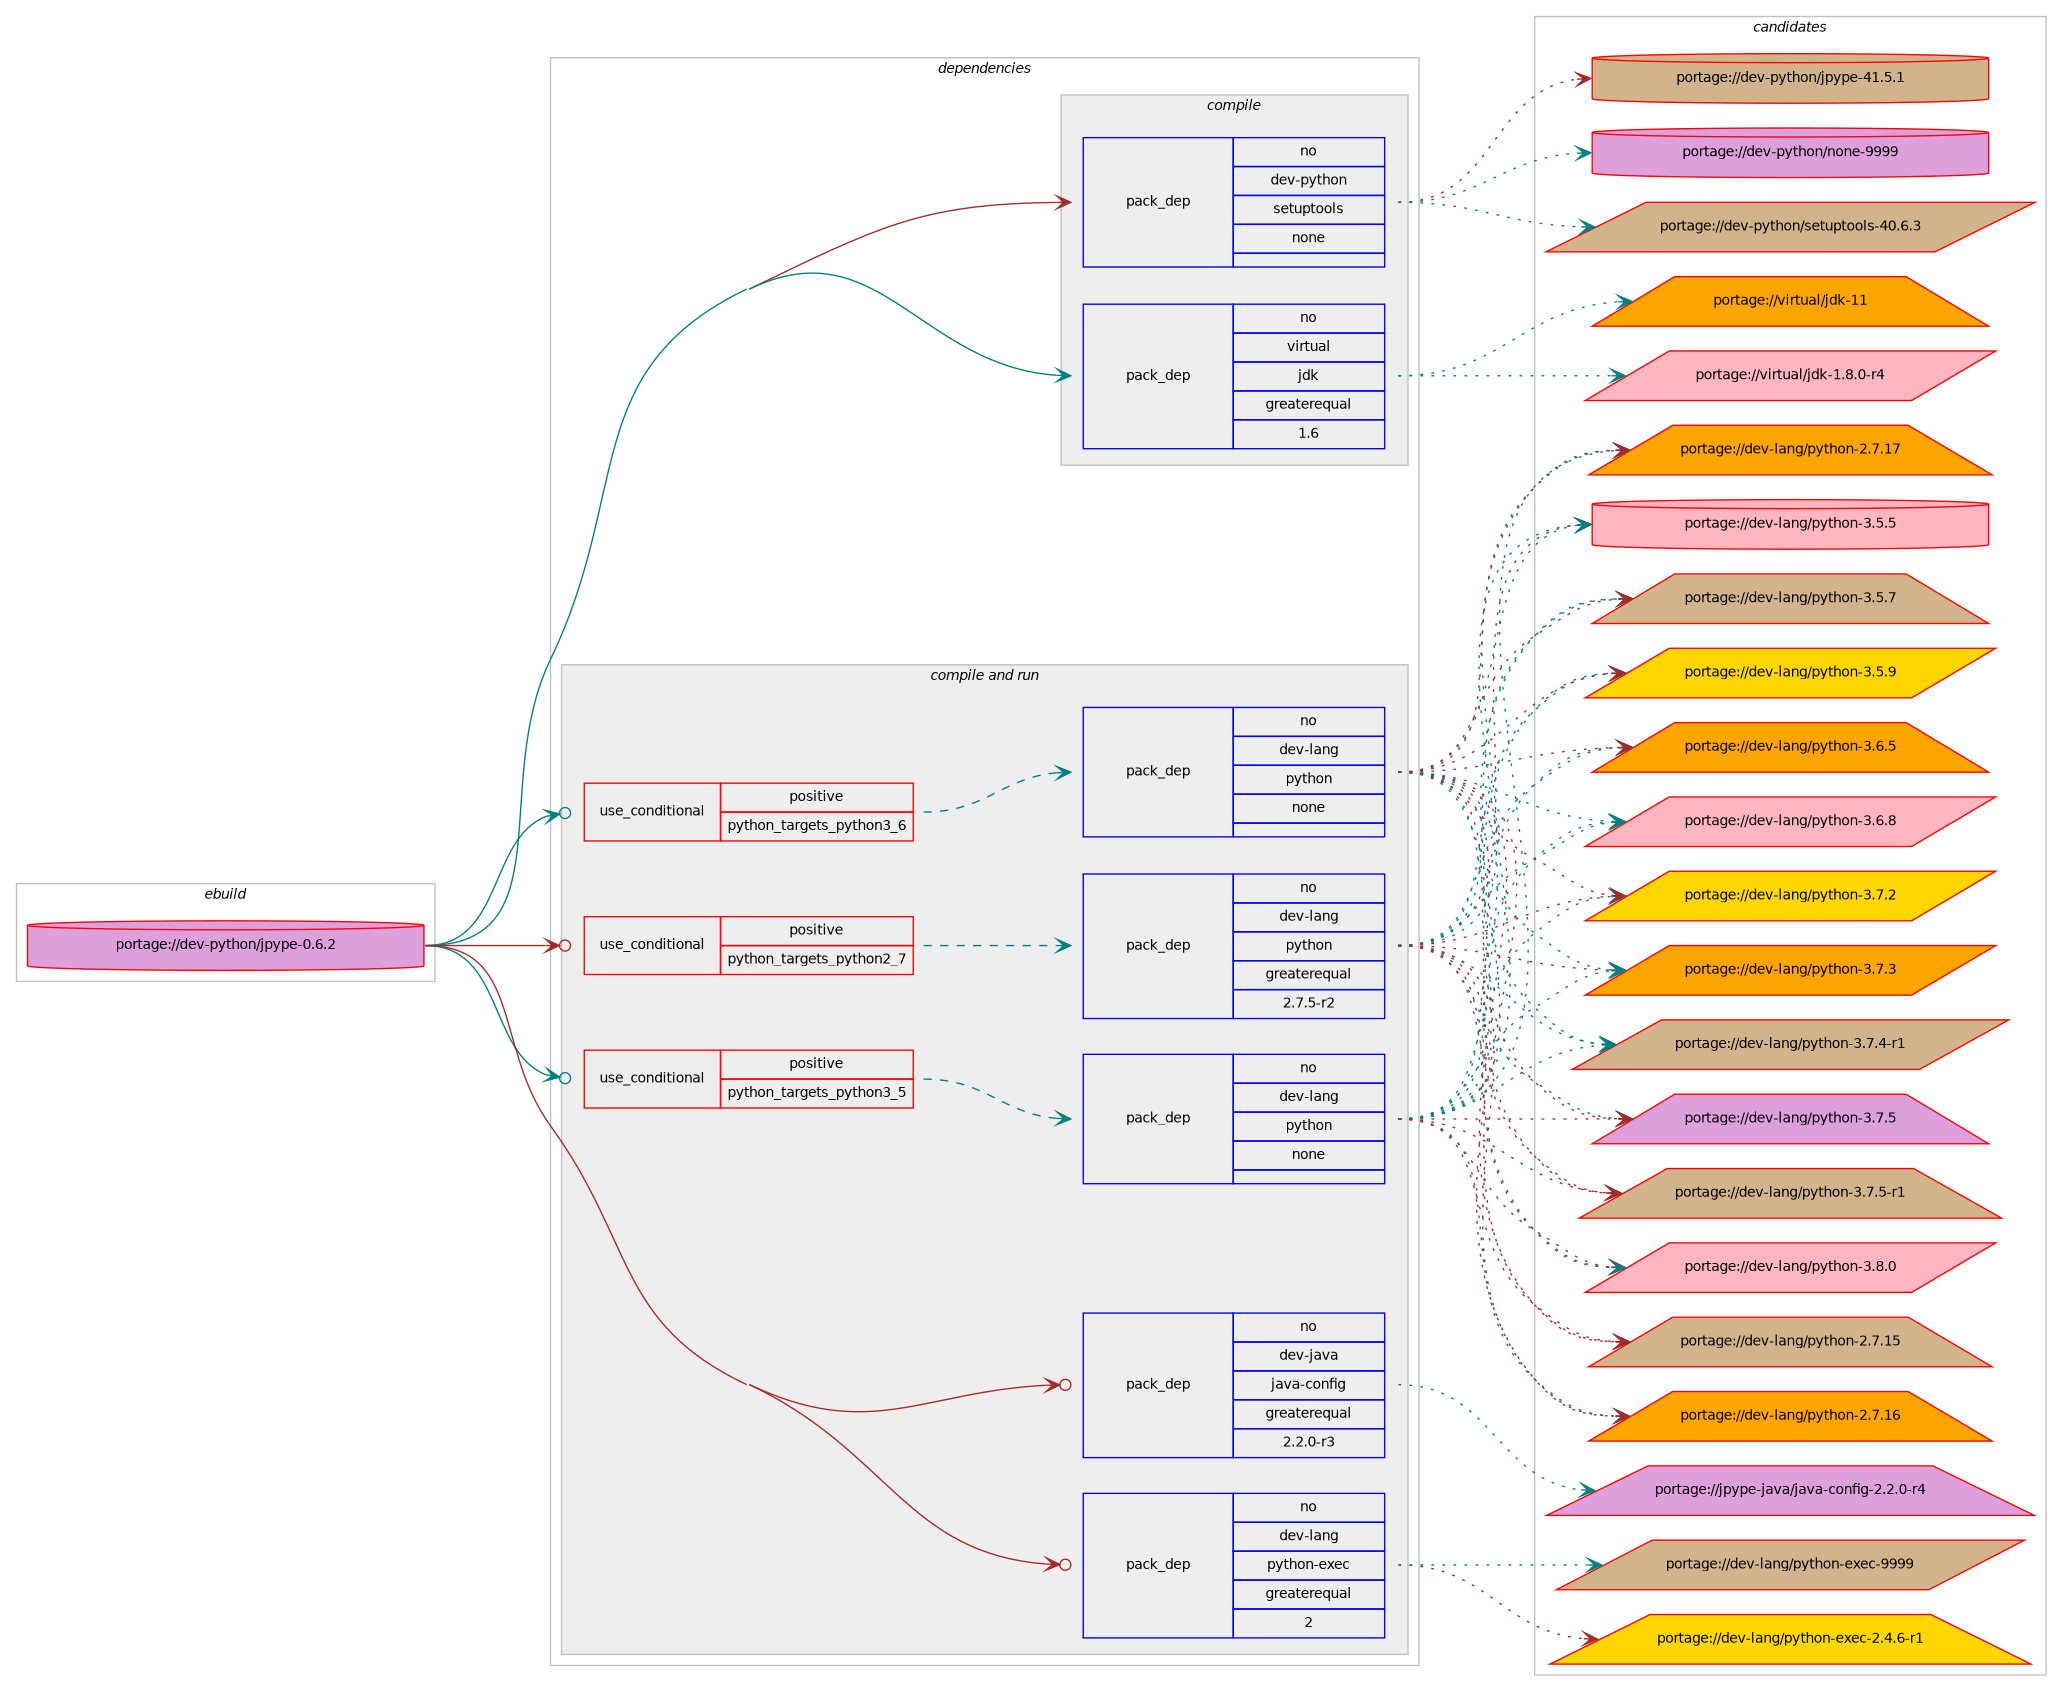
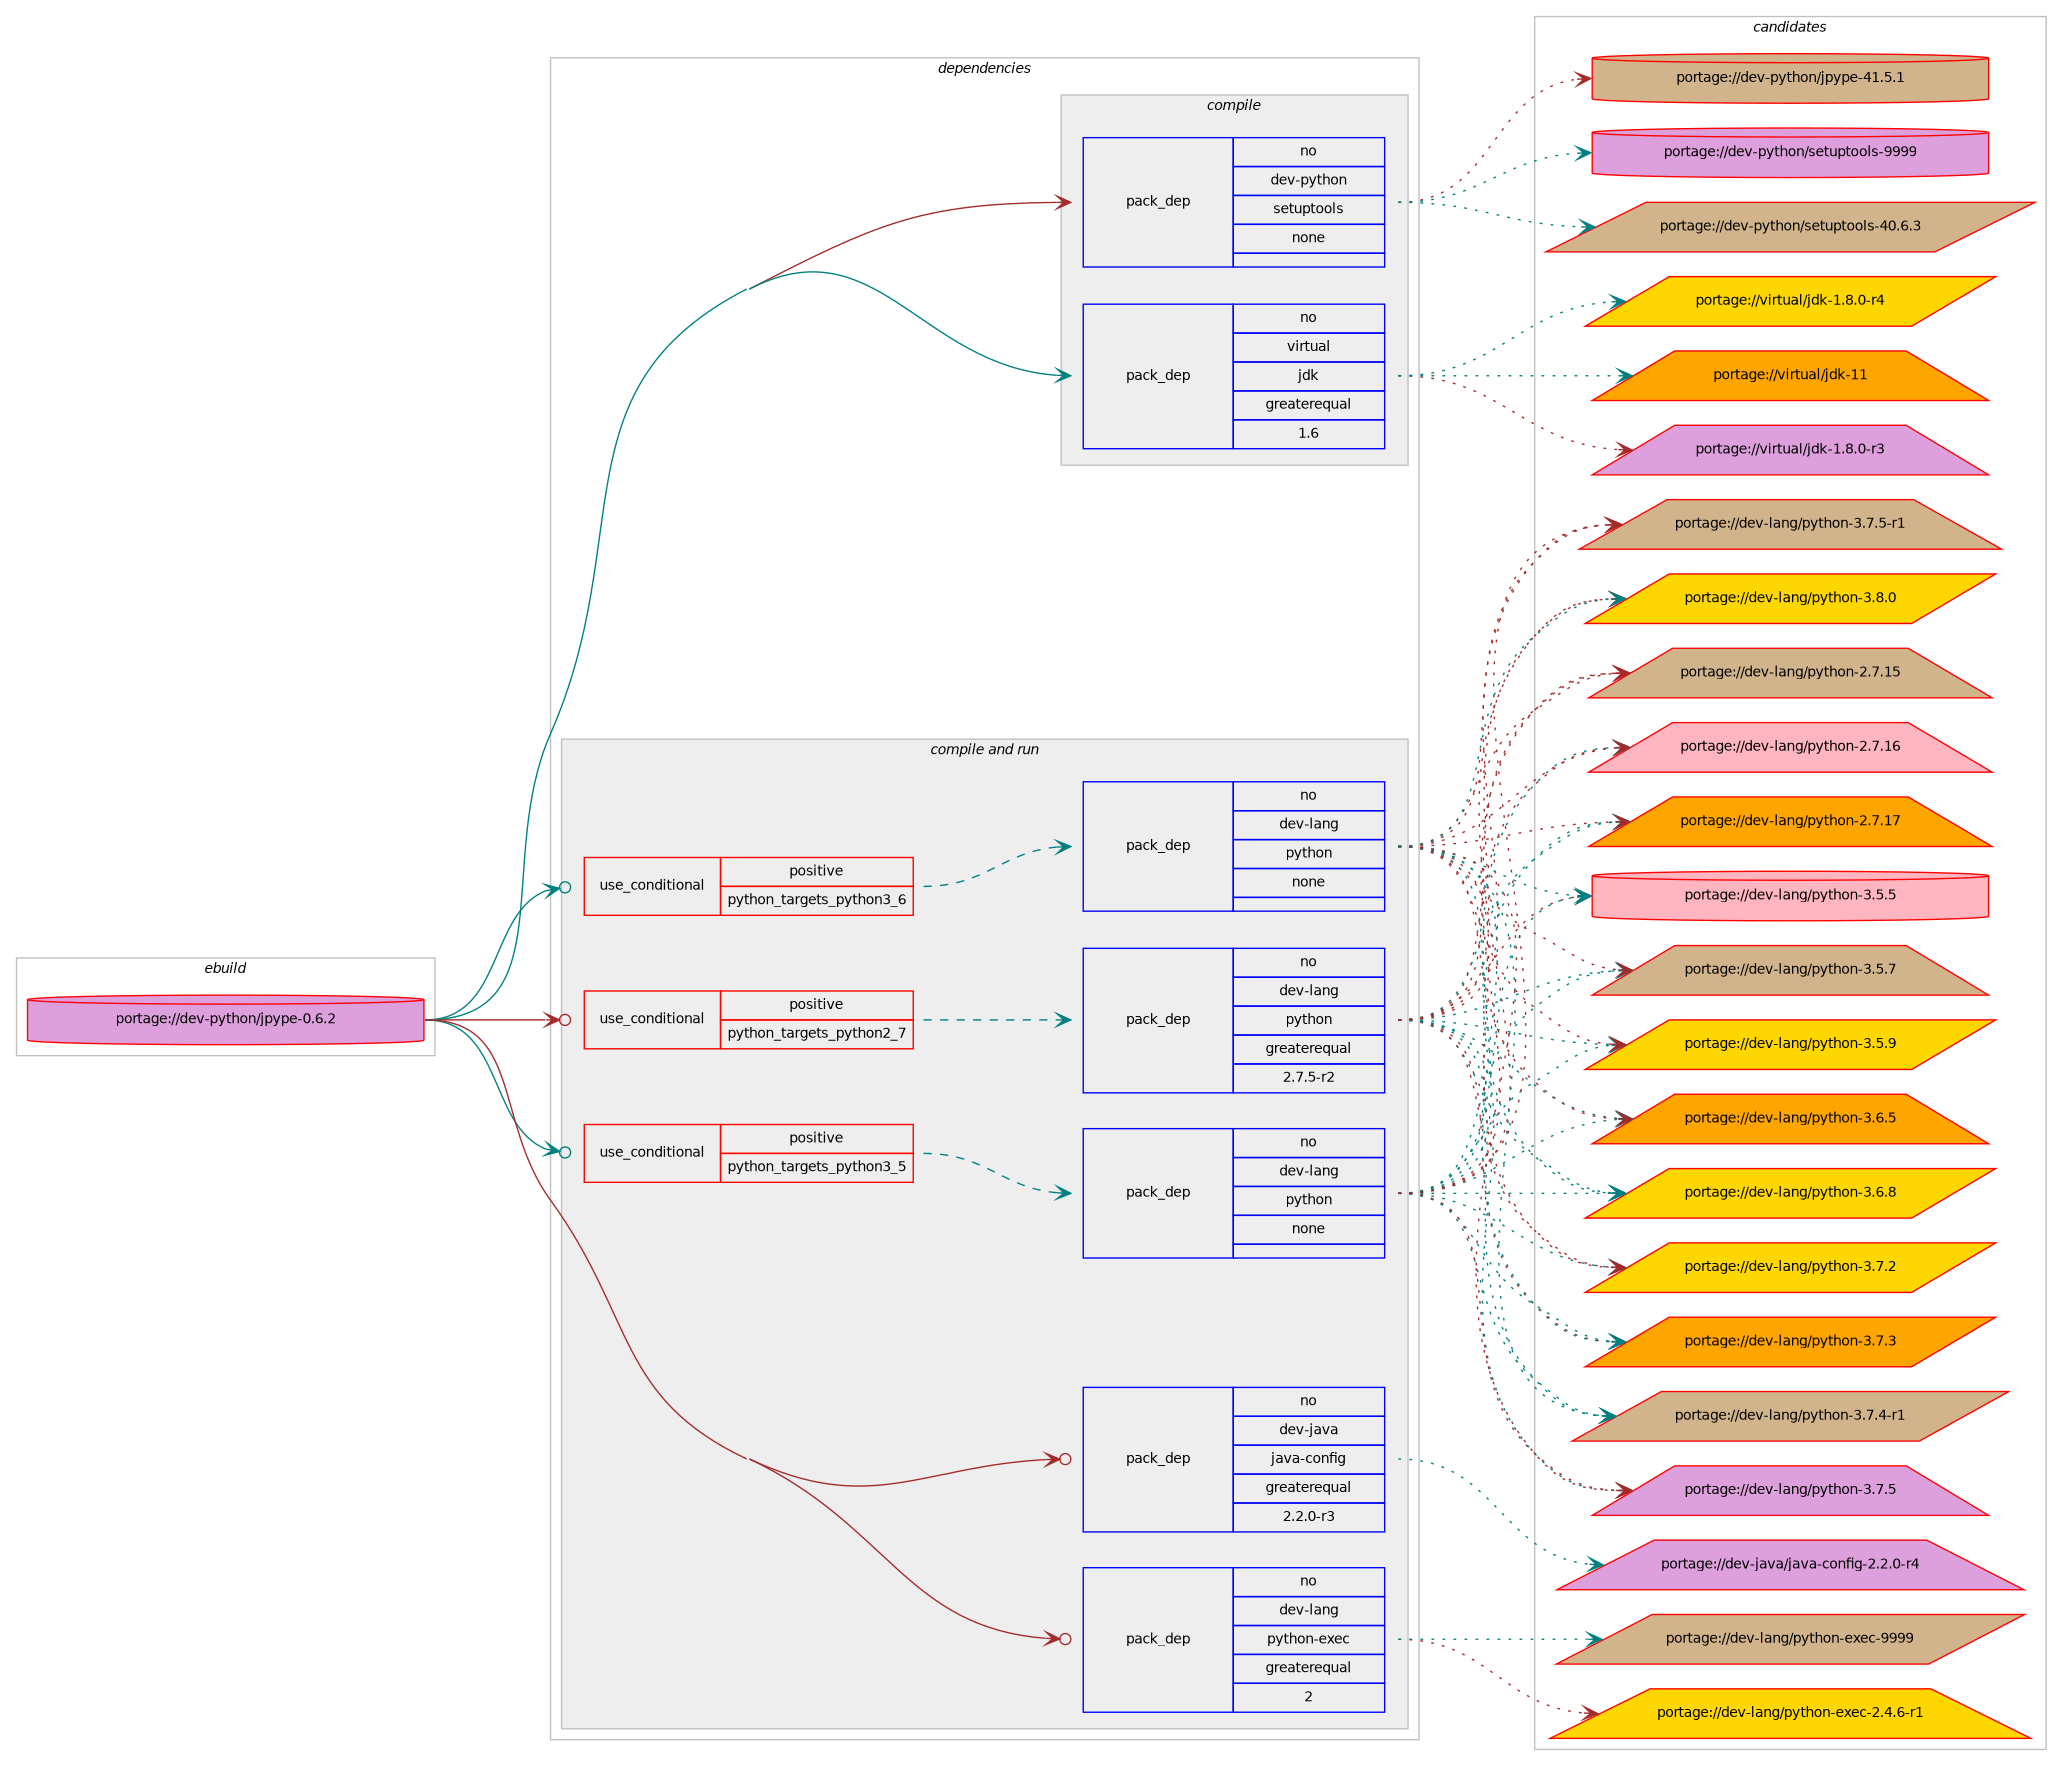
(1790, 153) -> (1790, 153)
(1790, 376) -> (1790, 301)
none -> (1790, 450)
(1790, 822) -> (1790, 1193)
(1790, 1268) -> (1790, 599)
(1790, 1416) -> (1790, 747)
(1790, 1491) -> (1790, 1565)
